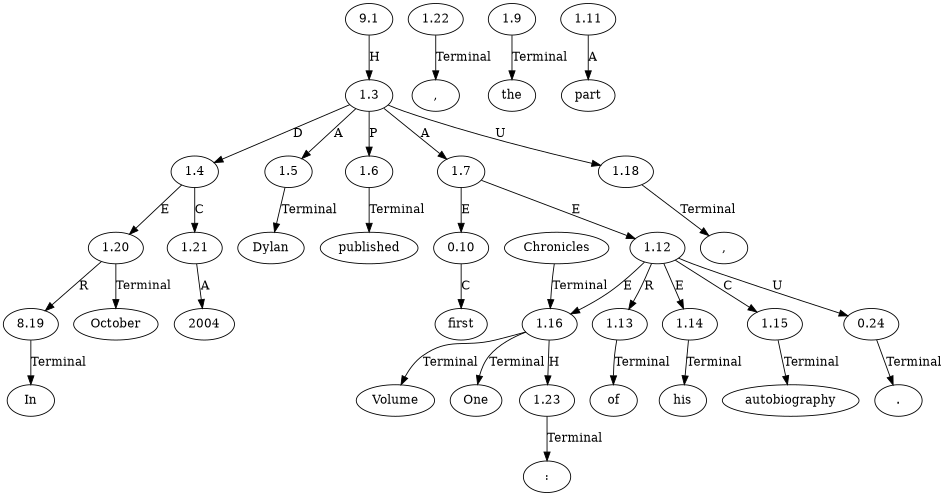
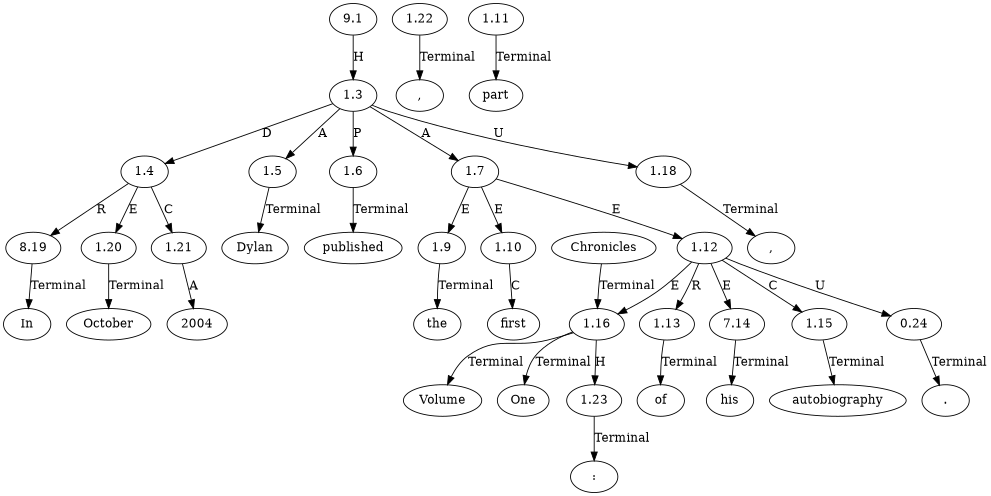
(593, 57) -> (524, 57)
none -> (460, 206)
(461, 248) -> (508, 248)
(77, 283) -> (93, 207)
(690, 324) -> (737, 324)
